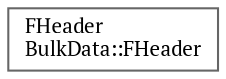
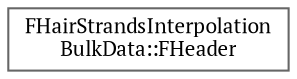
(113, 39) -> (148, 39)
